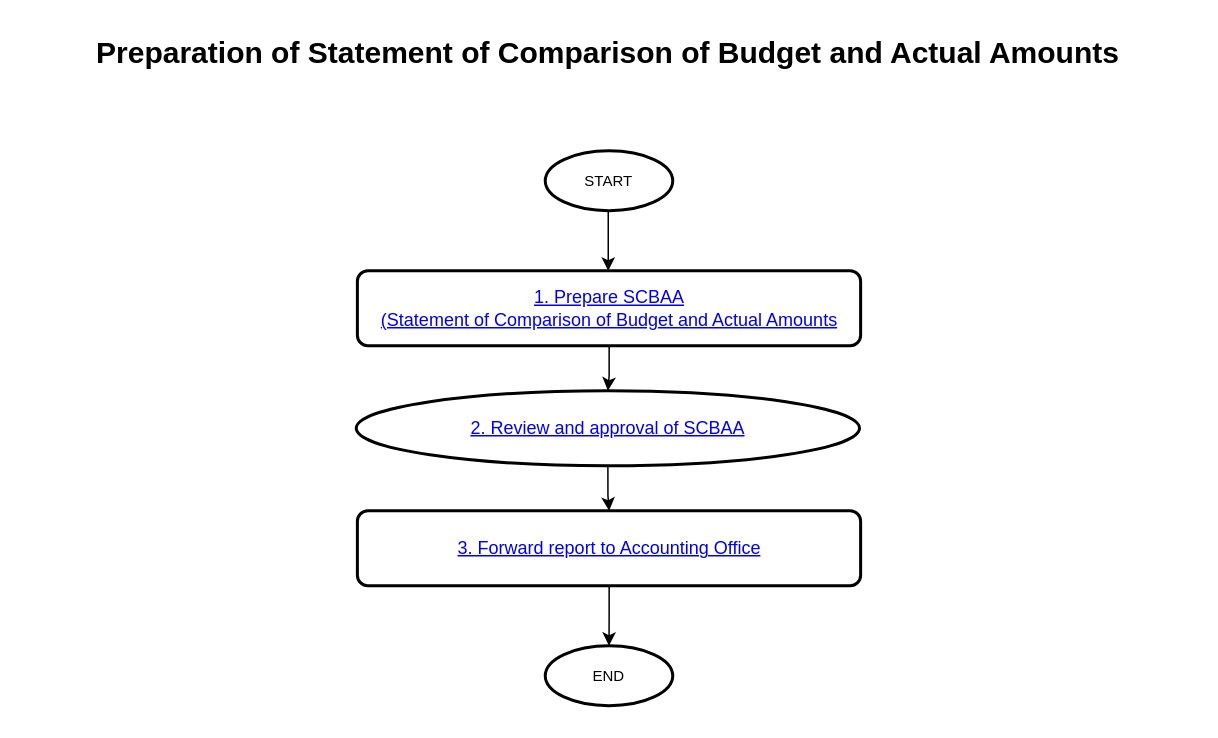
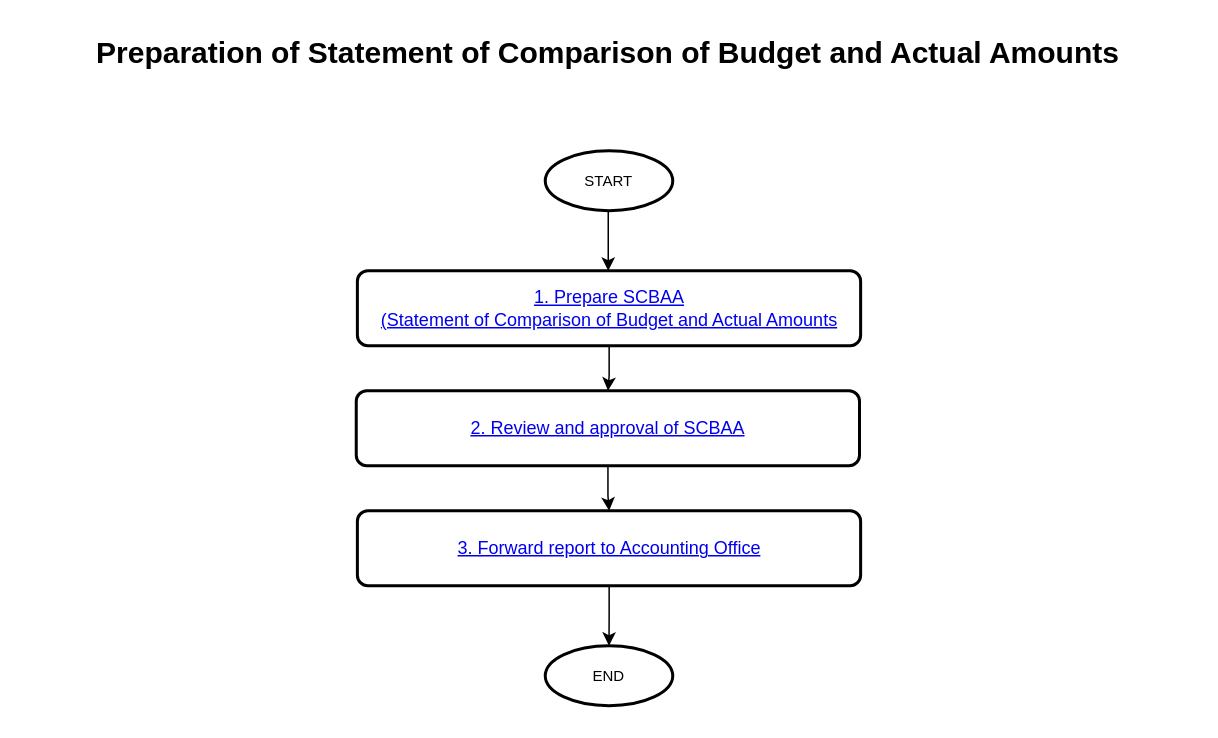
(608, 428) -> (608, 428)
